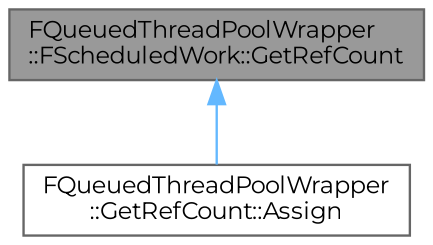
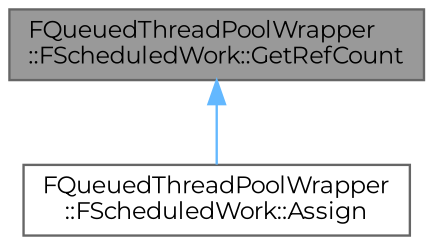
(217, 200) -> (217, 200)
